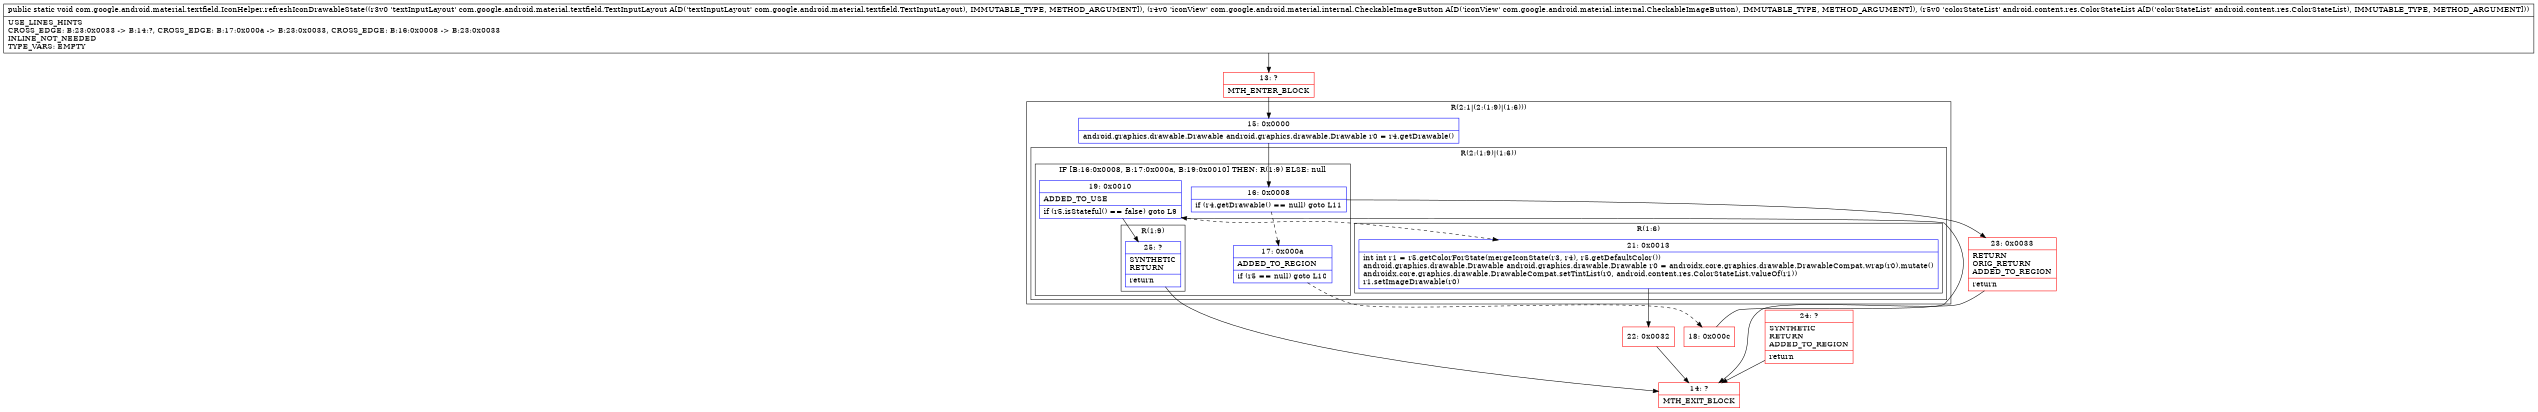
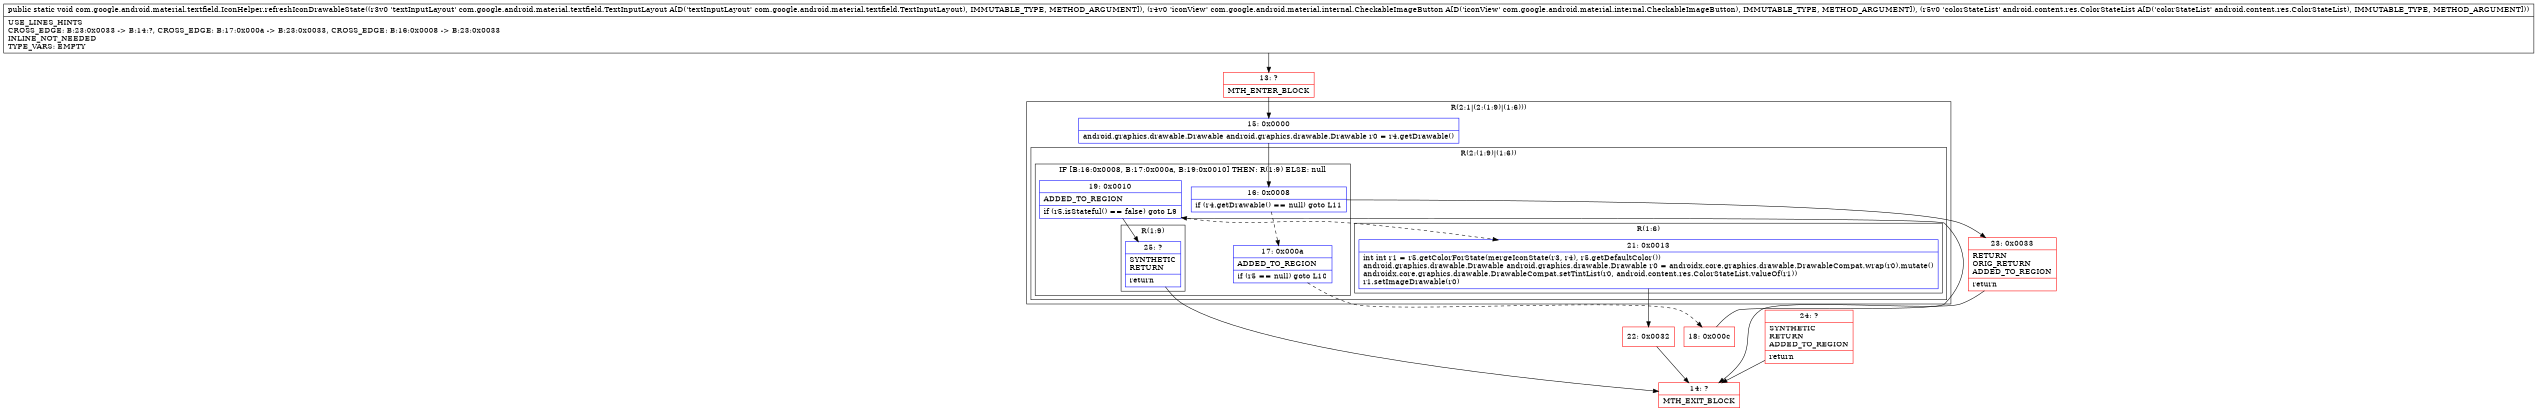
(1076, 199) -> (1083, 199)
